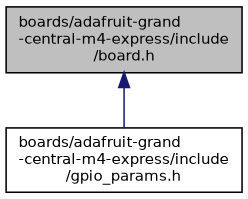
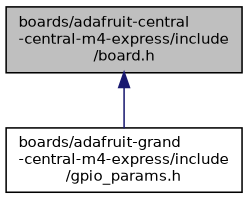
(124, 40) -> (124, 40)
